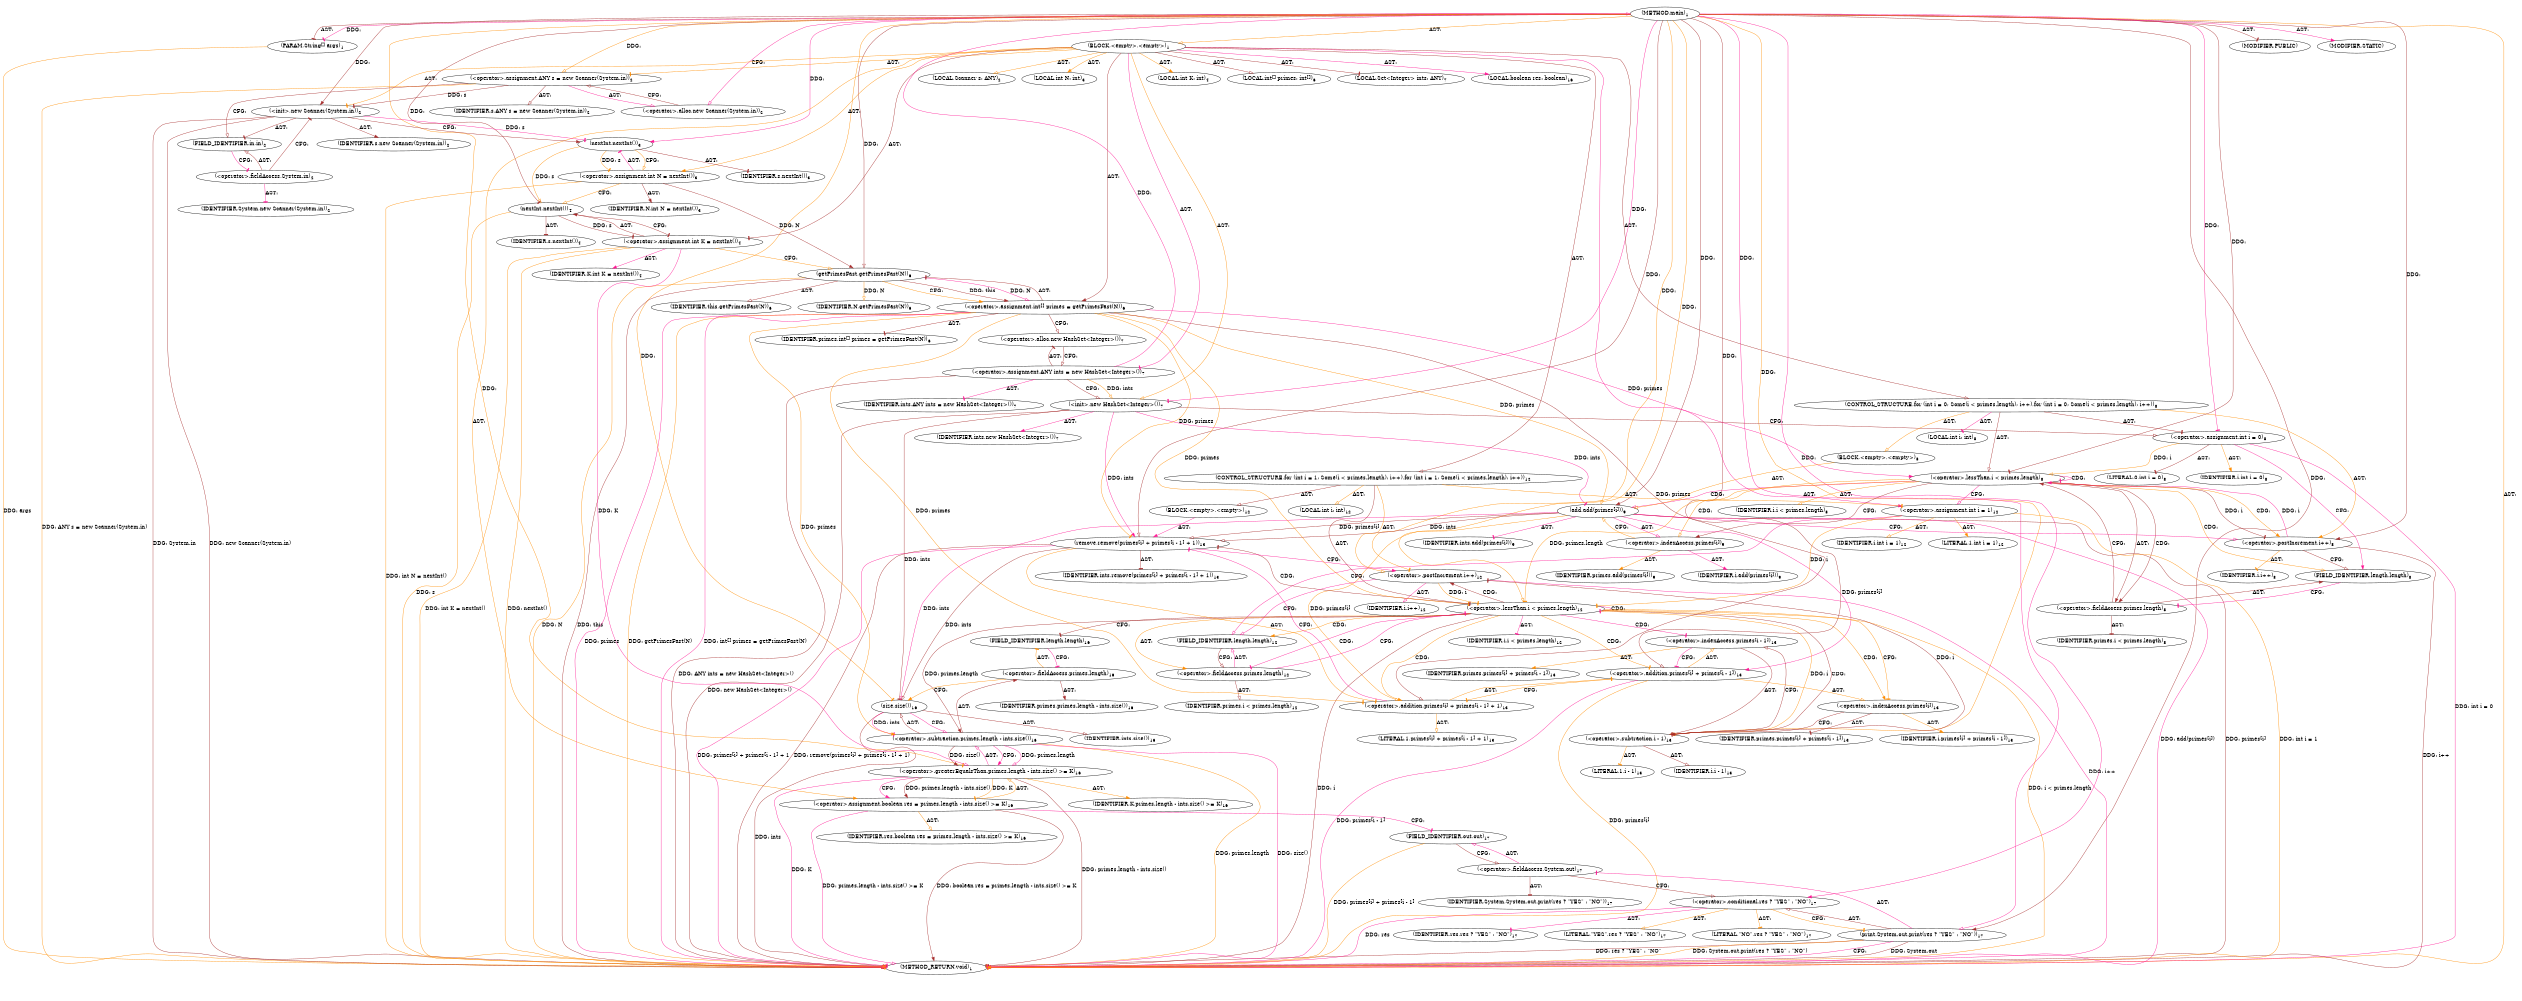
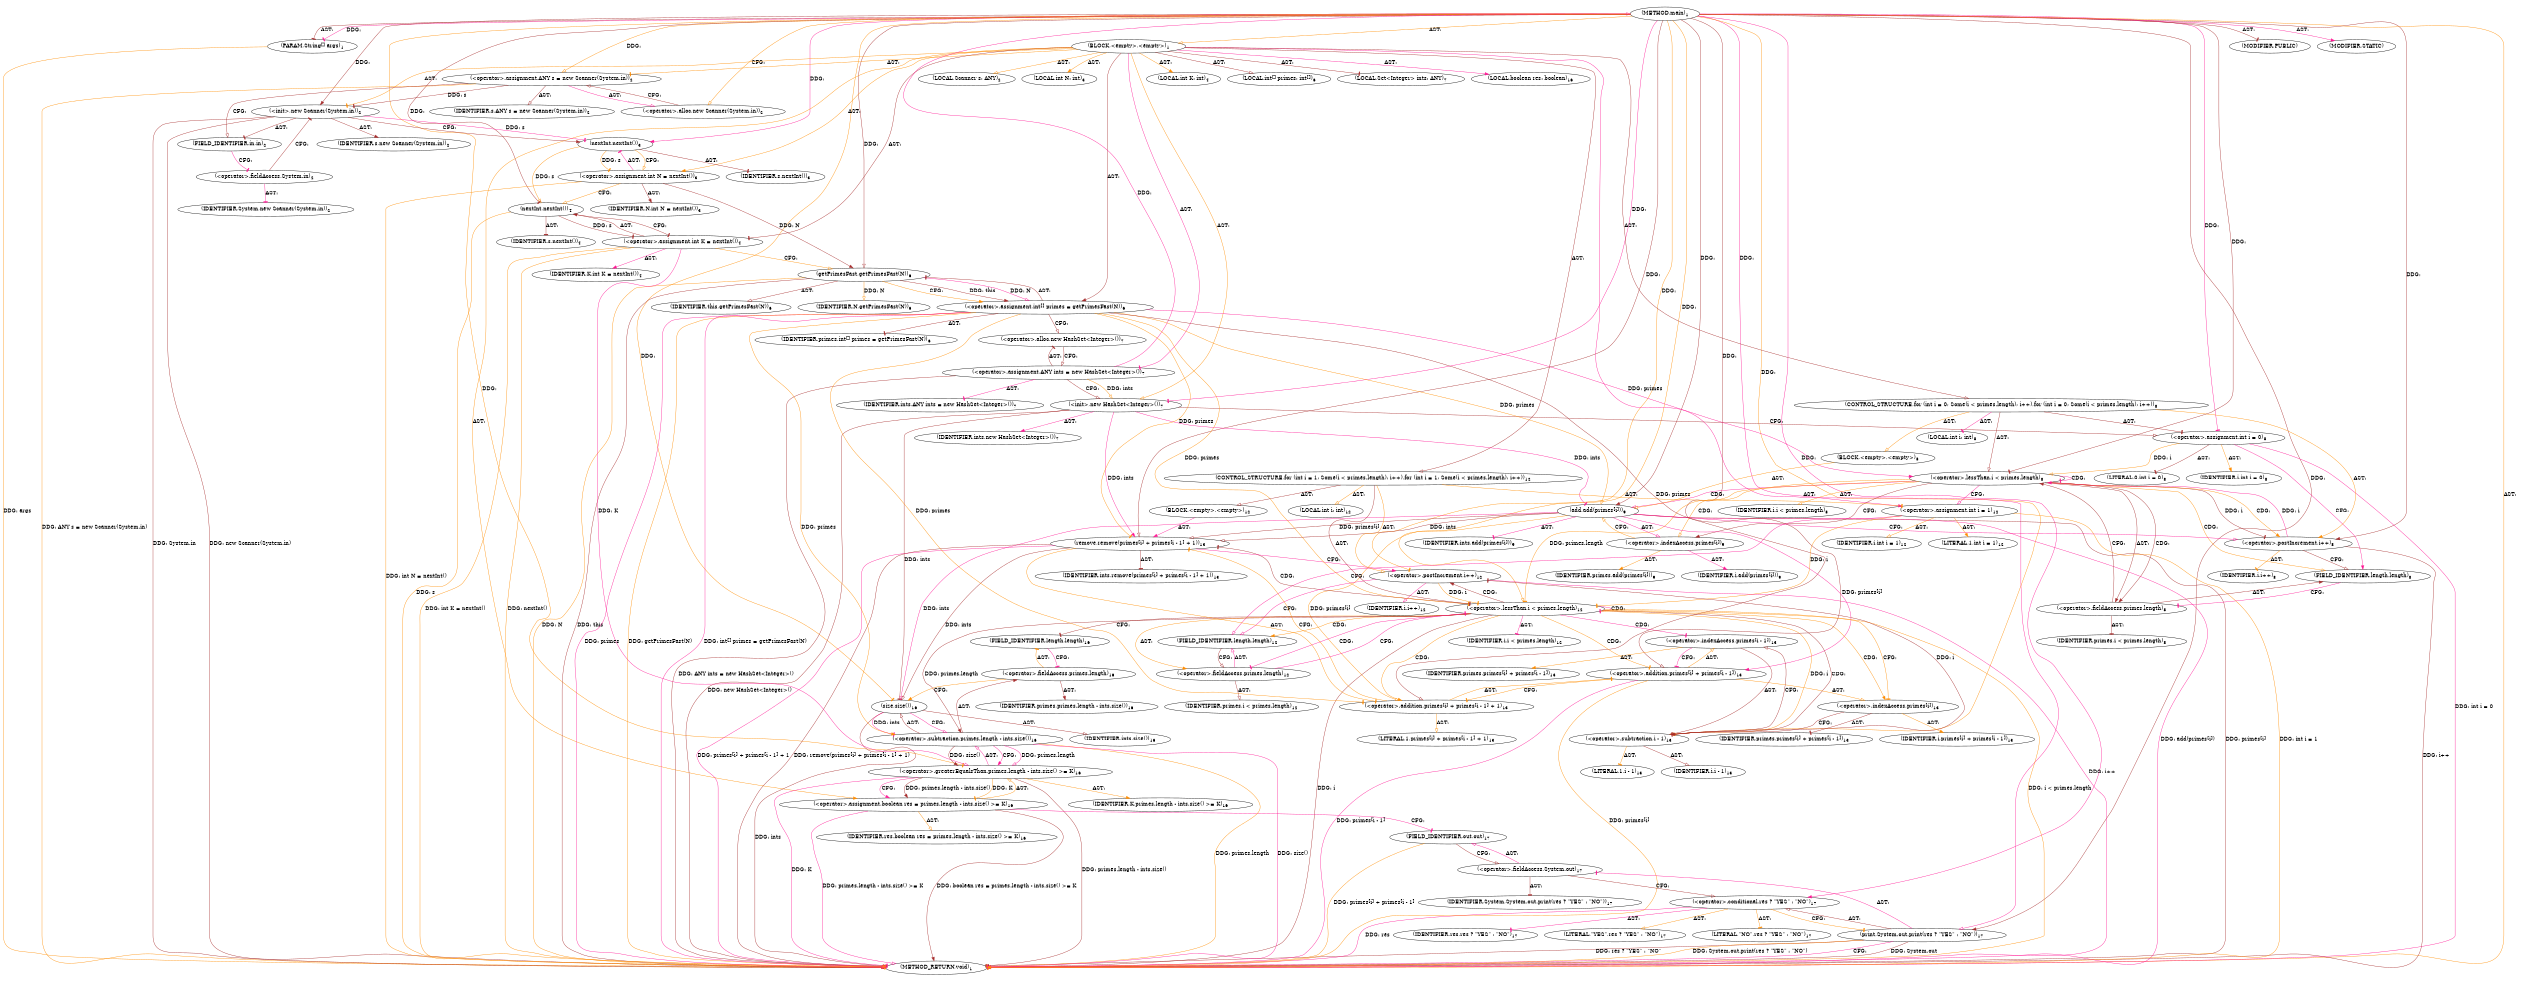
(1157, 15) -> (1157, 15)
(256, 160) -> none
(1296, 625) -> (1296, 625)
